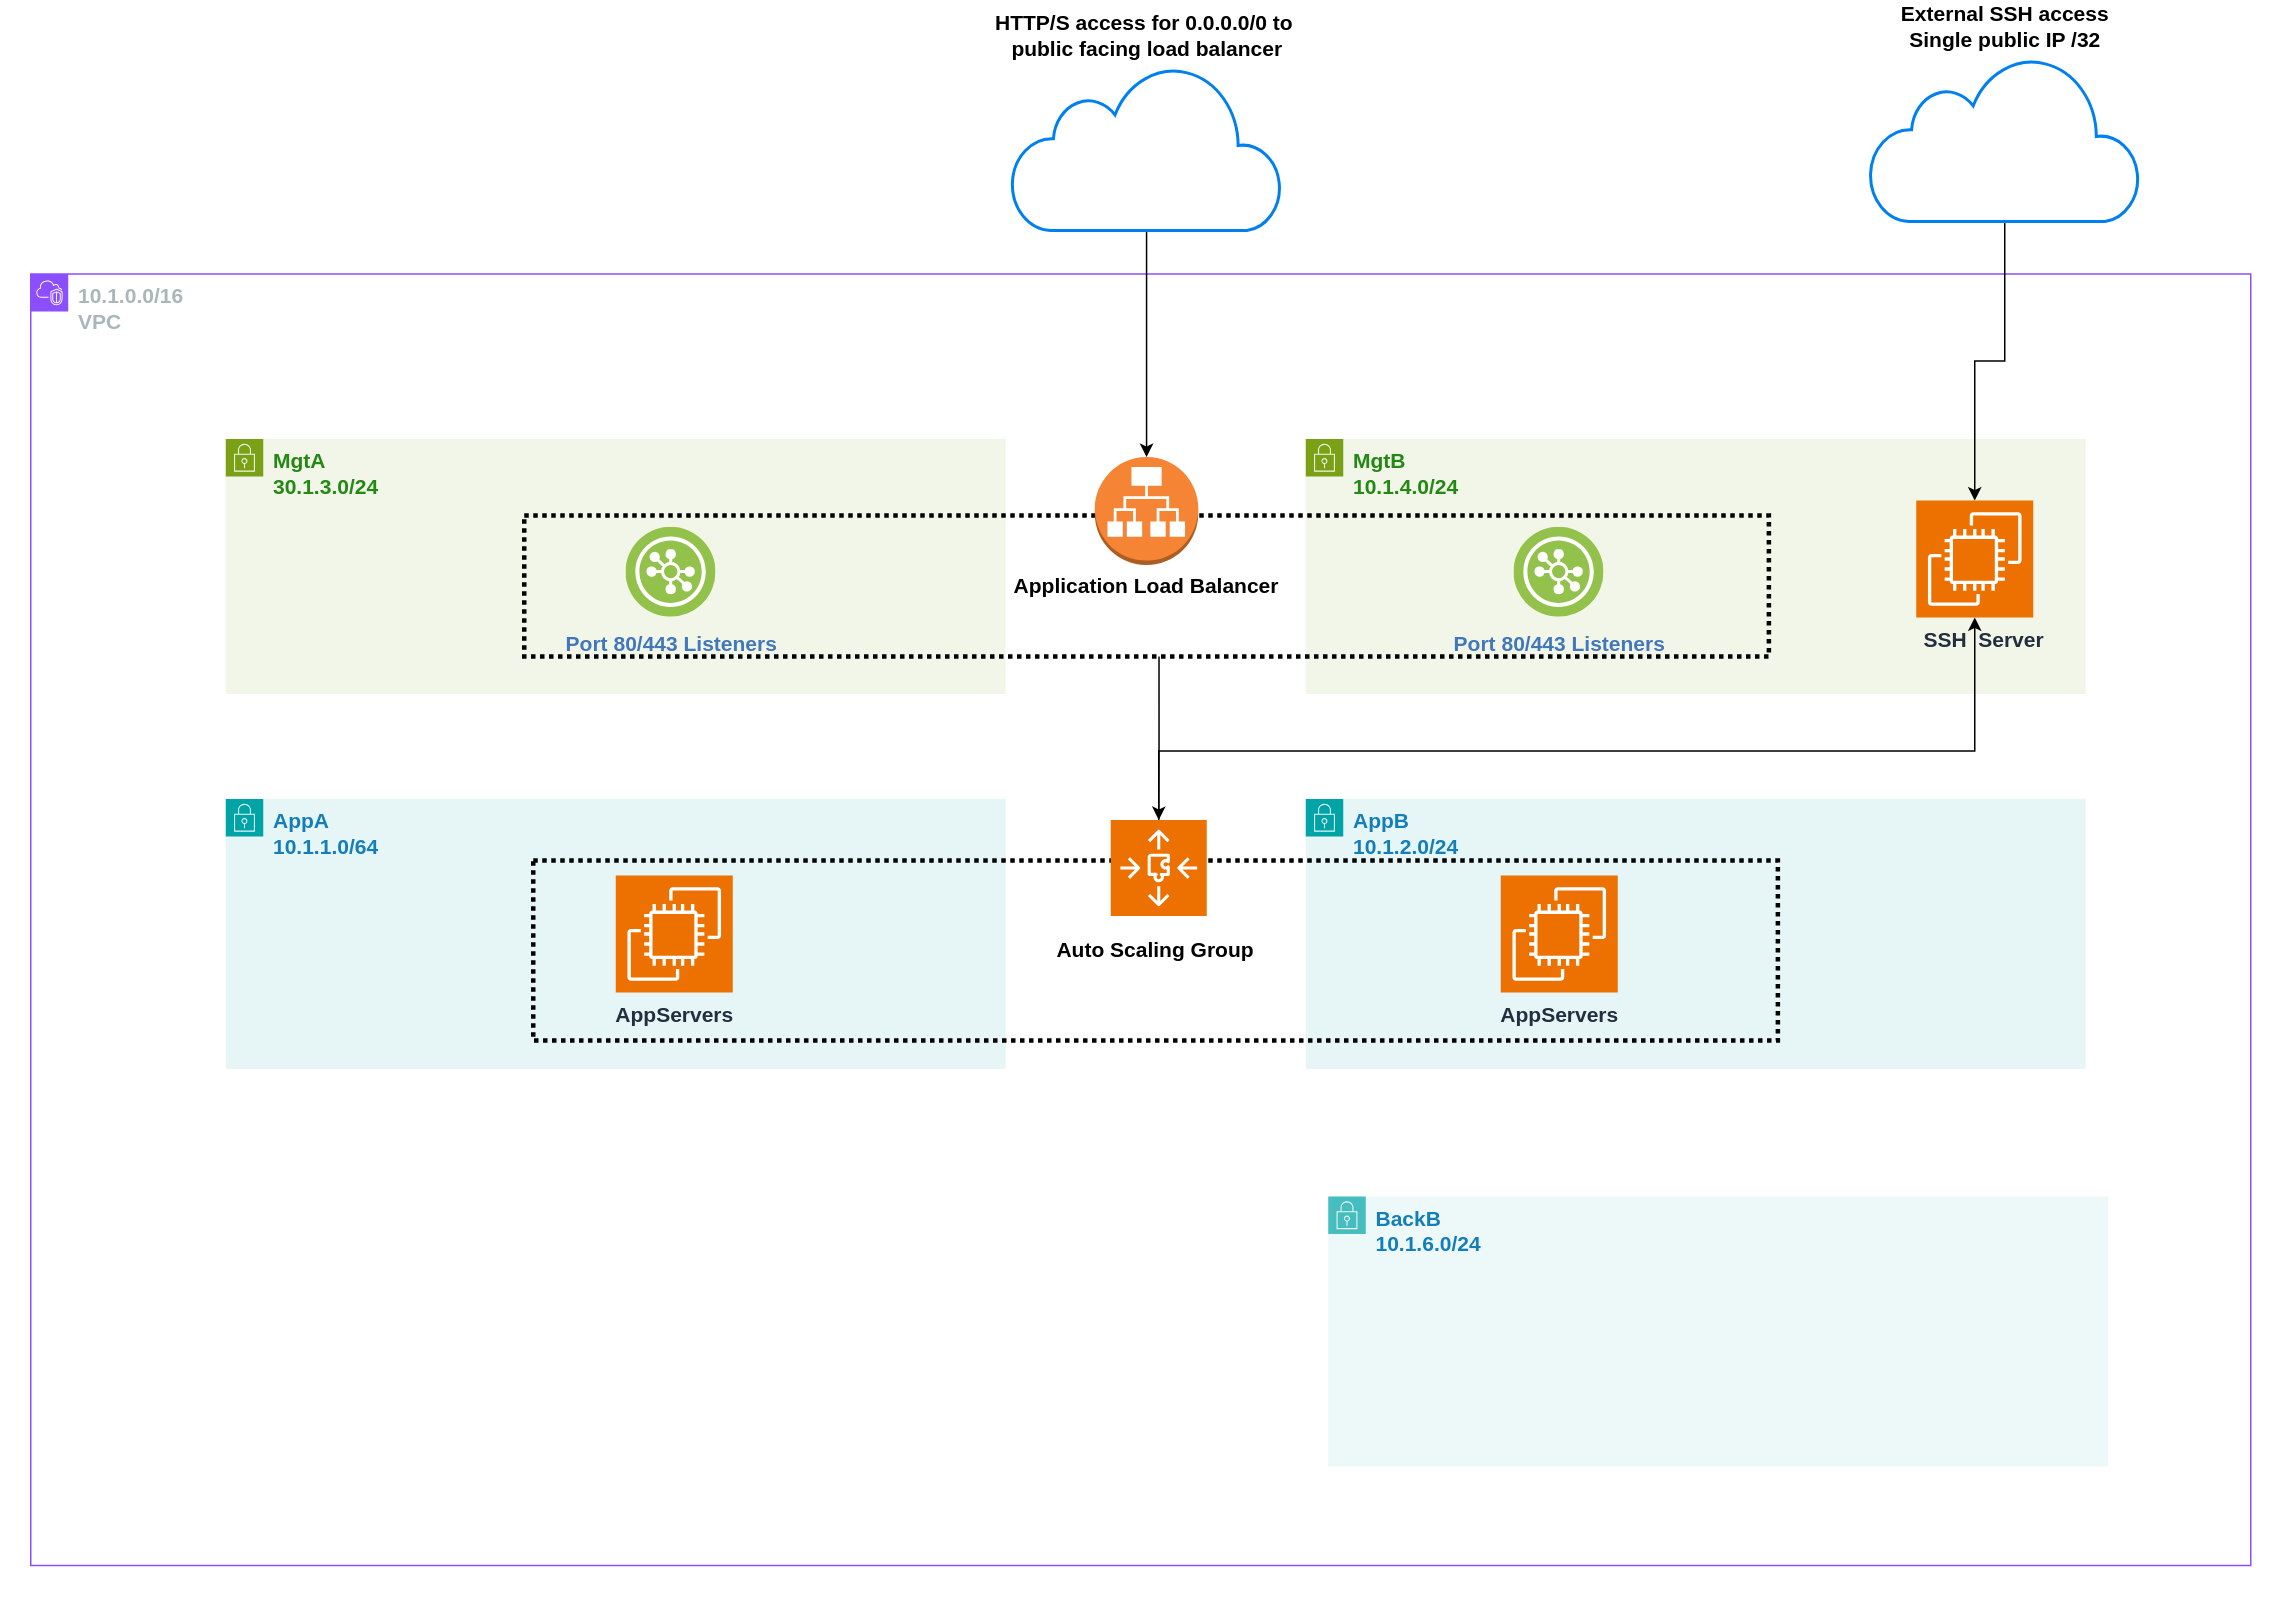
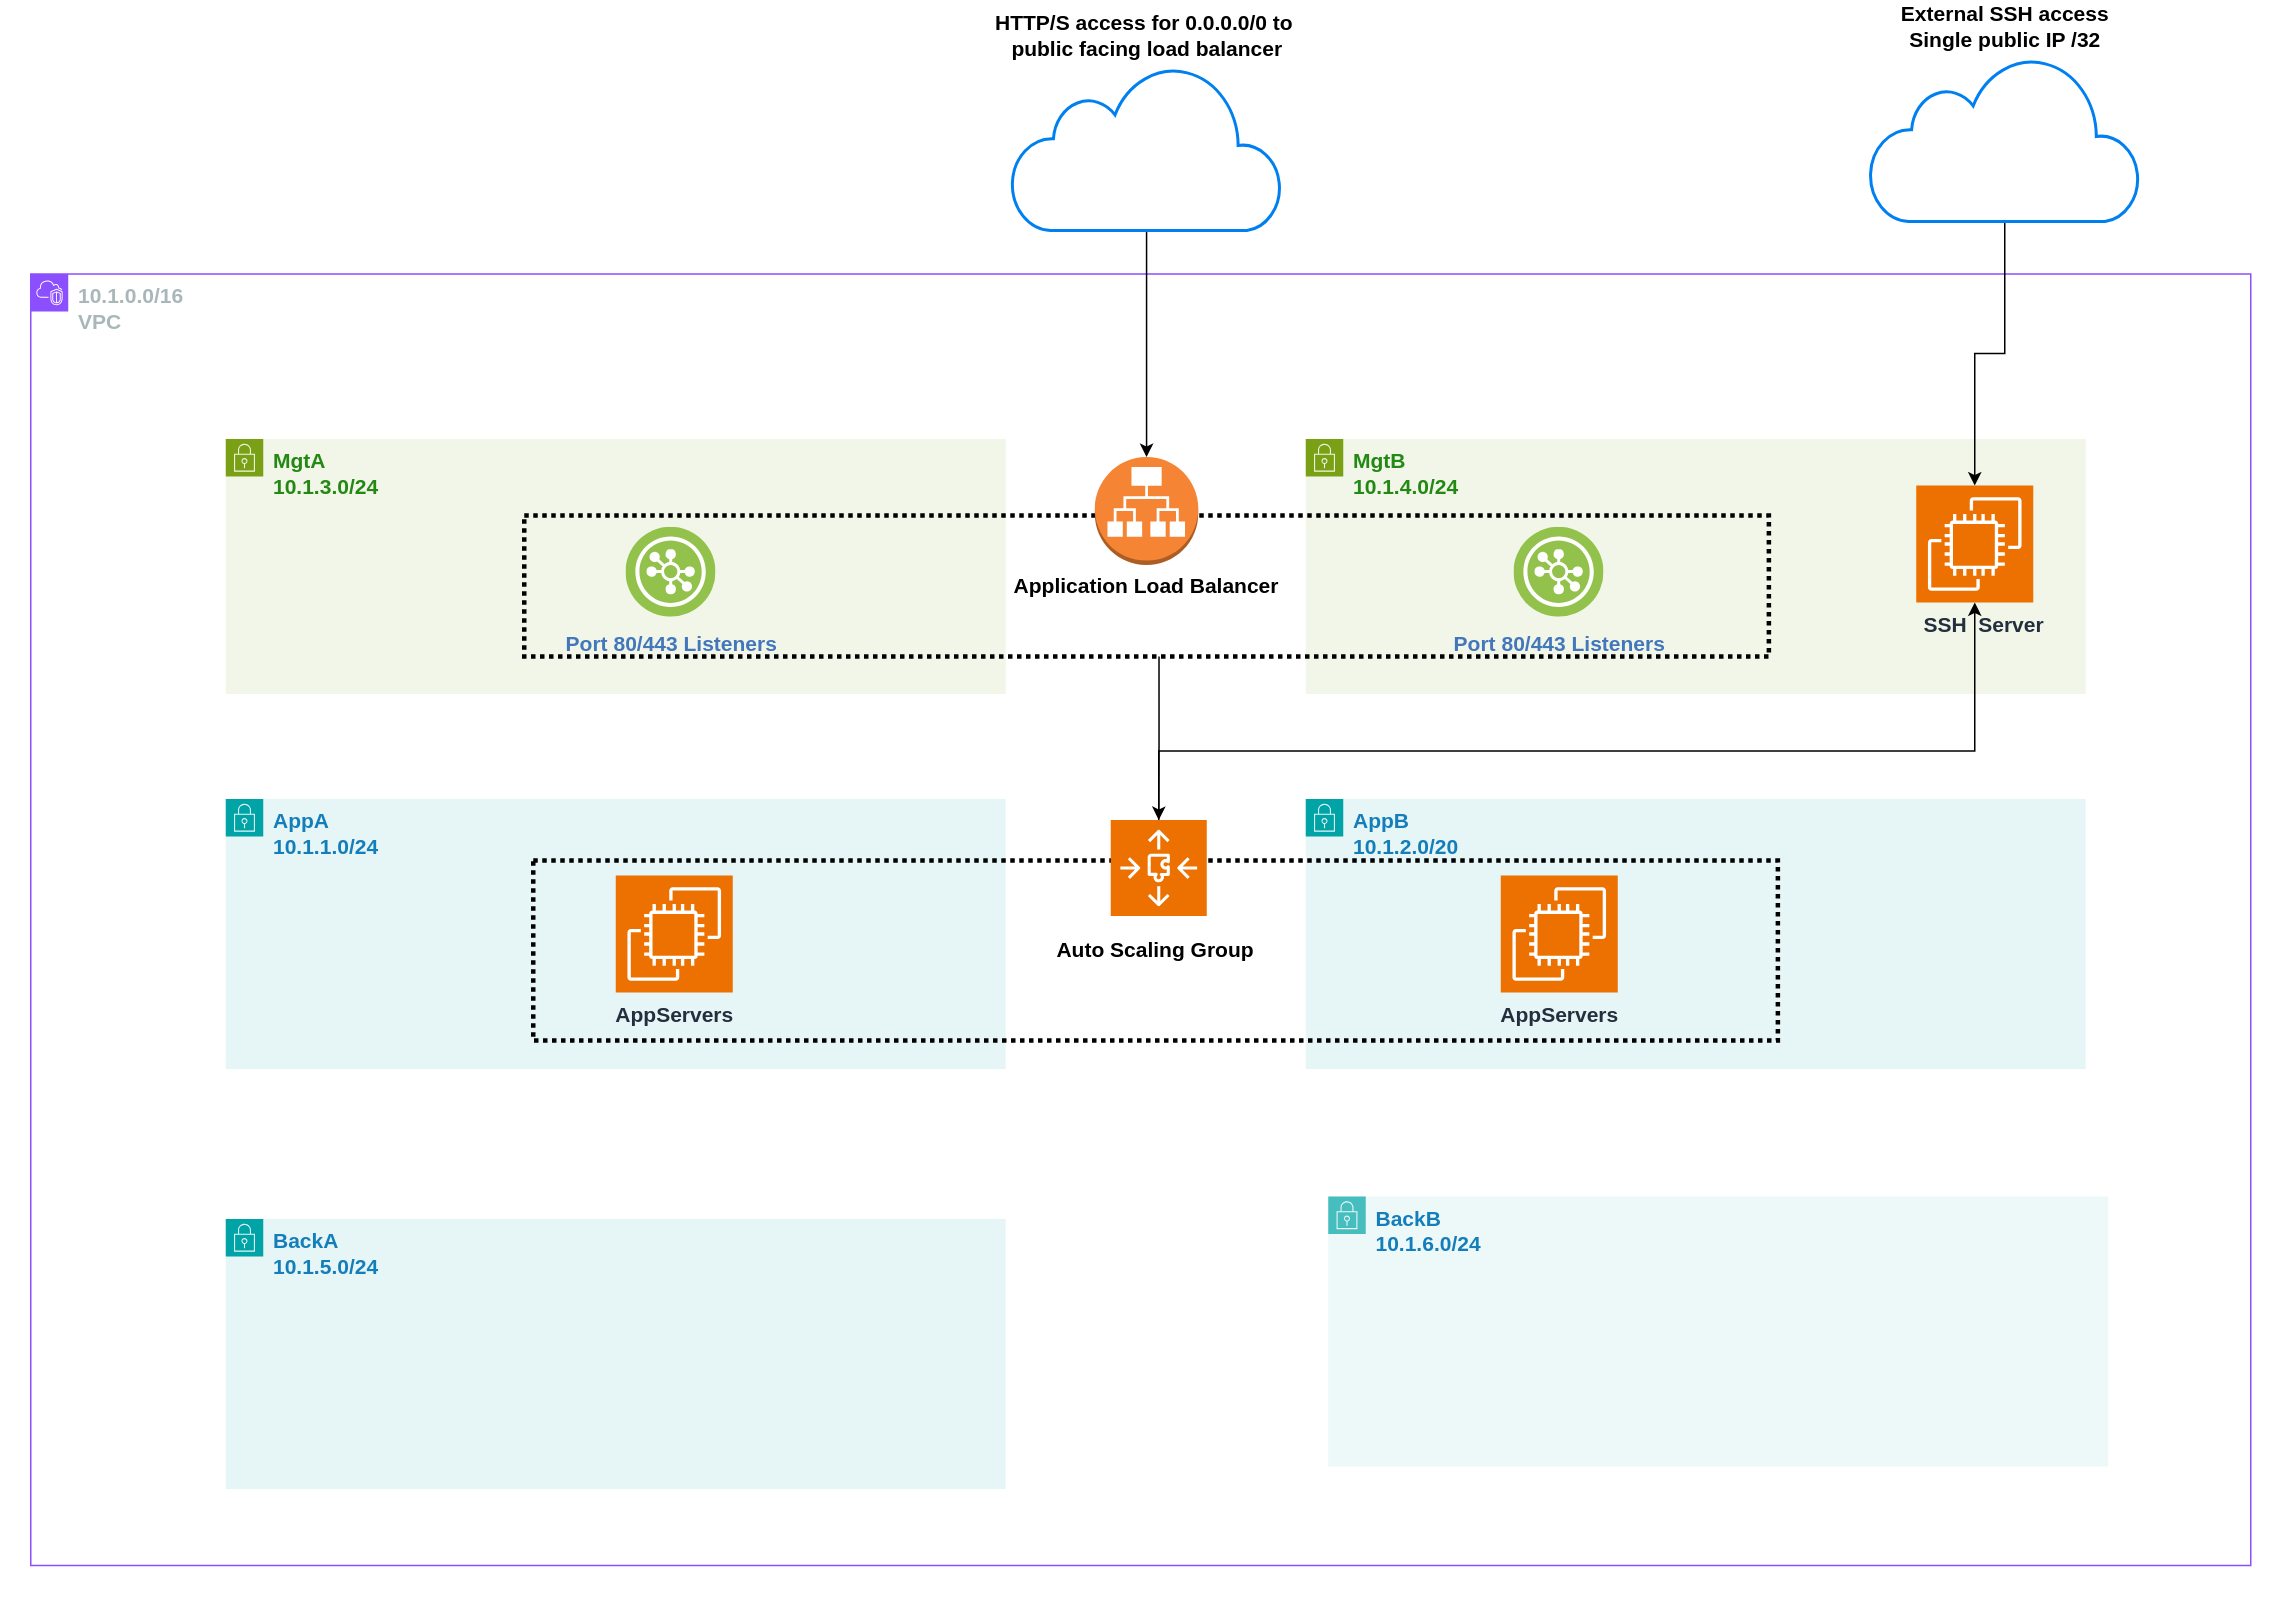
(330, 474) -> (330, 474)
(1975, 559) -> (1975, 544)
(330, 834) -> (330, 834)
(1410, 834) -> (1410, 834)
none -> (616, 1354)
